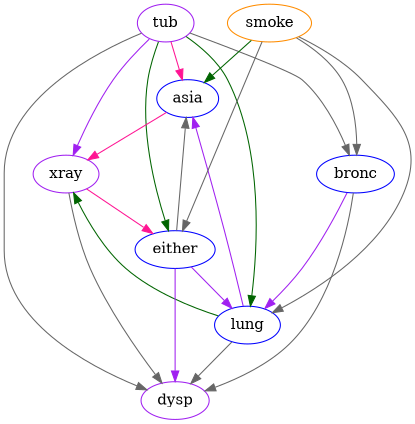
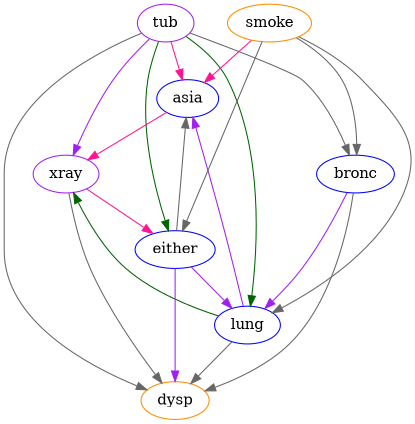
(232, 58) -> (232, 58)
(175, 401) -> (175, 401)
